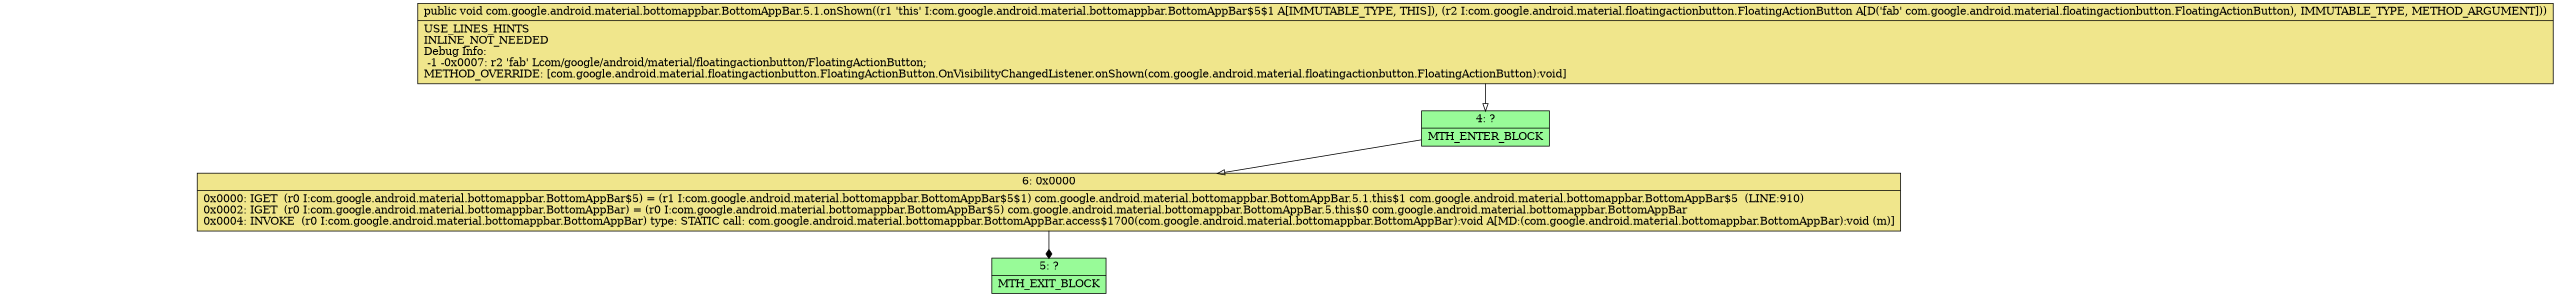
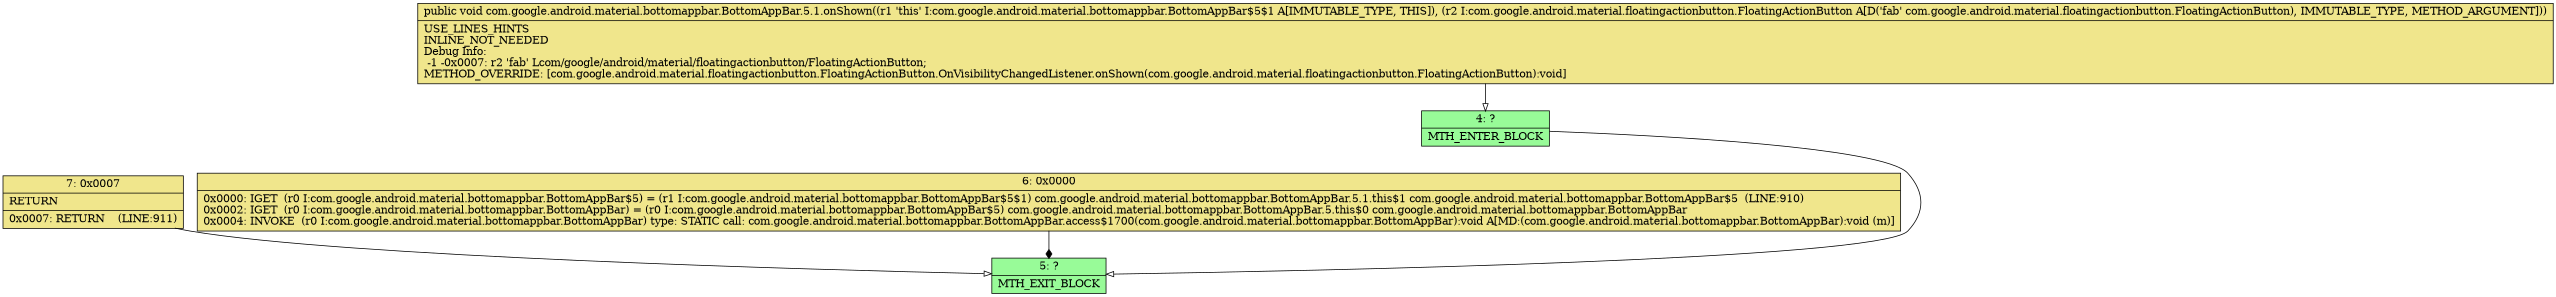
(1323, 156) -> (1725, 254)
none -> (93, 202)
